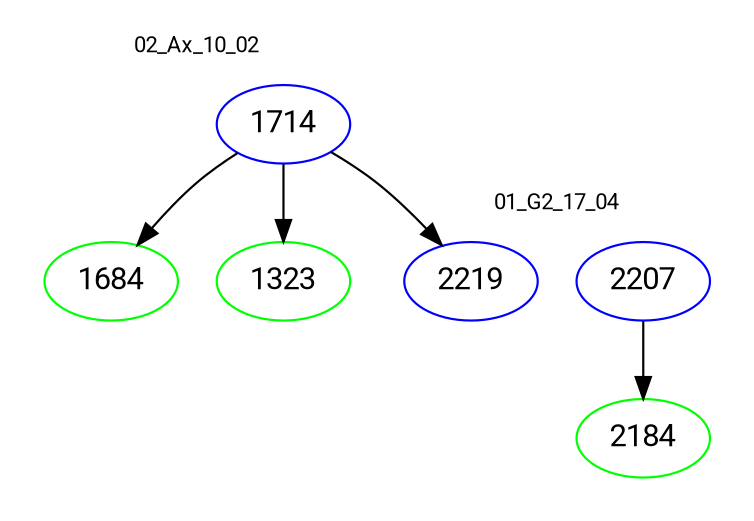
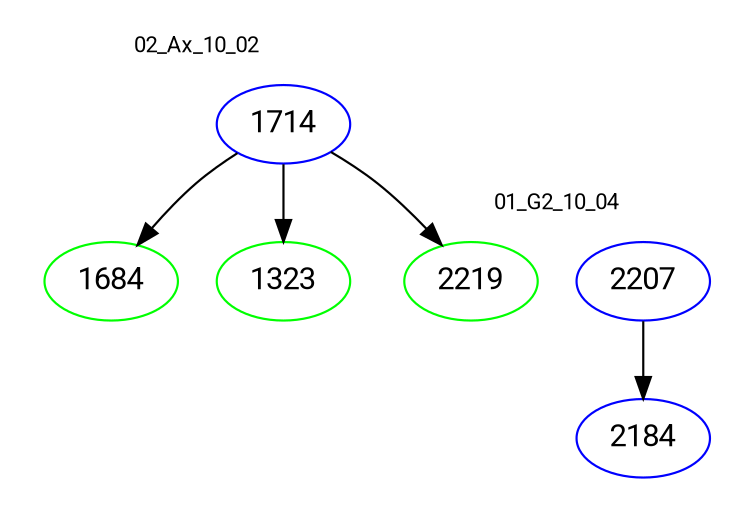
(557, 204) -> (557, 204)
(471, 281) -> (471, 281)
(643, 438) -> (643, 438)
